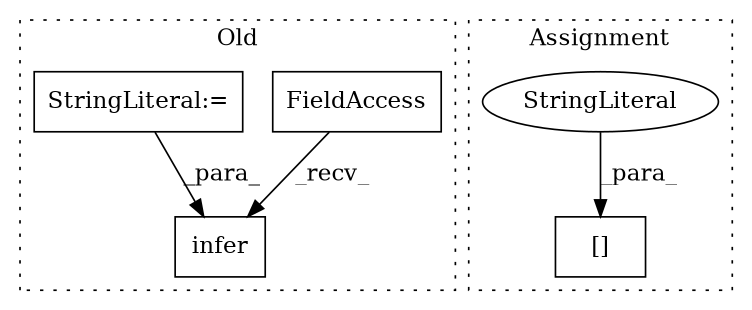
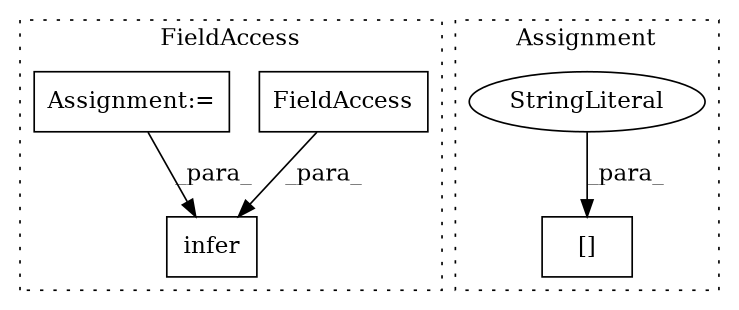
(238, 39) -> (231, 39)
(138, 102) -> (132, 102)
(333, 174) -> (324, 174)
